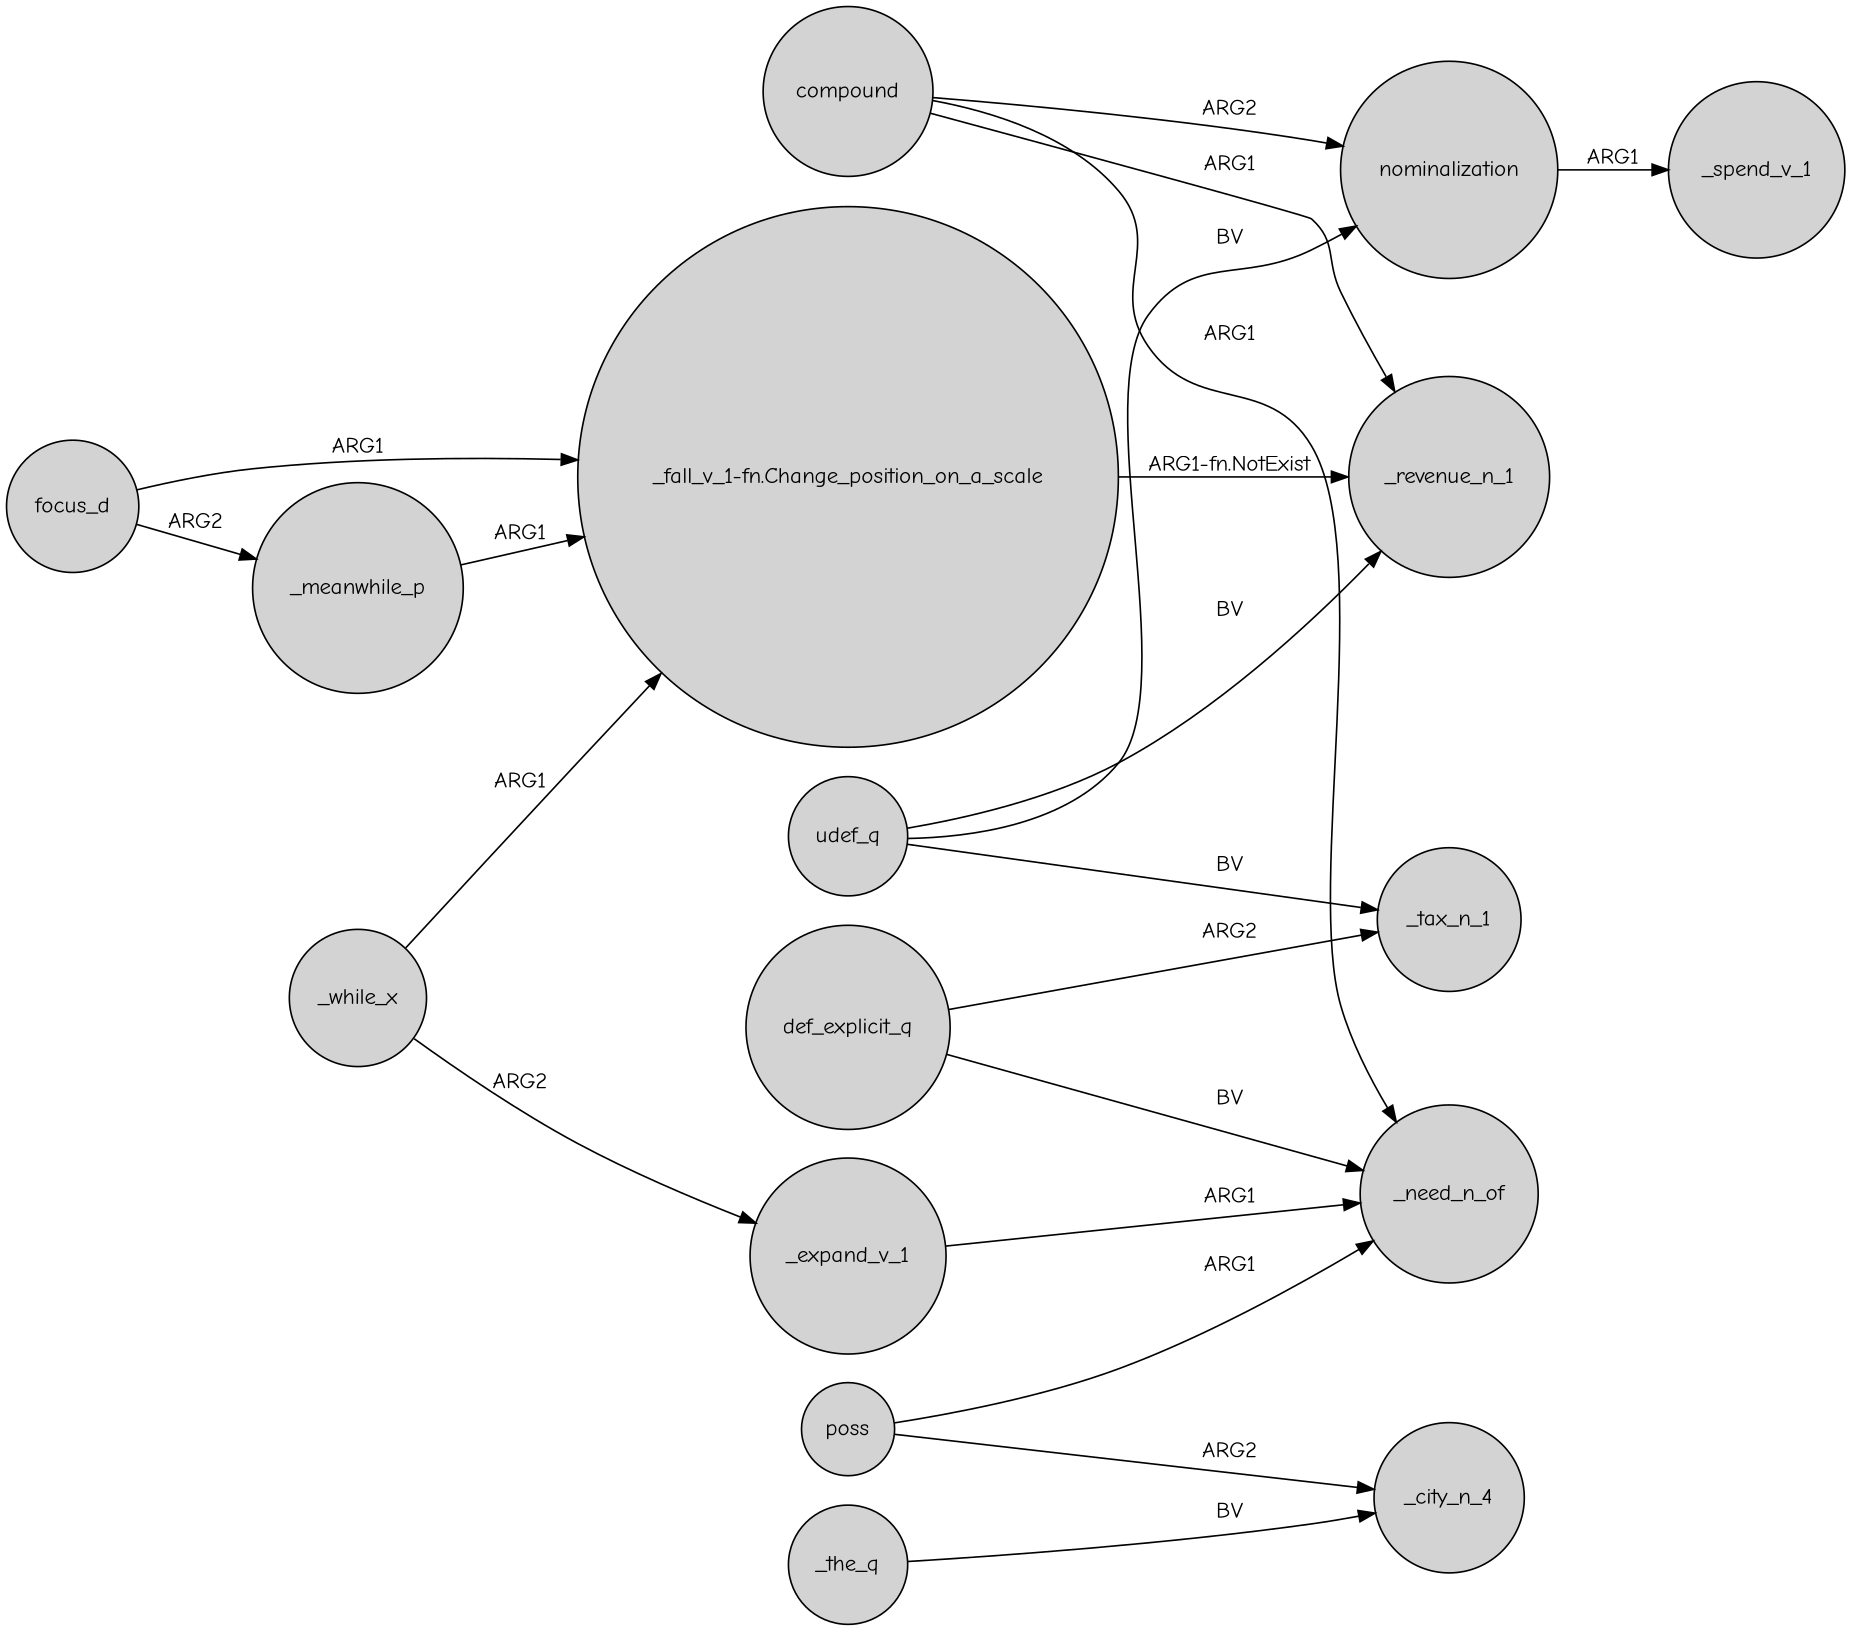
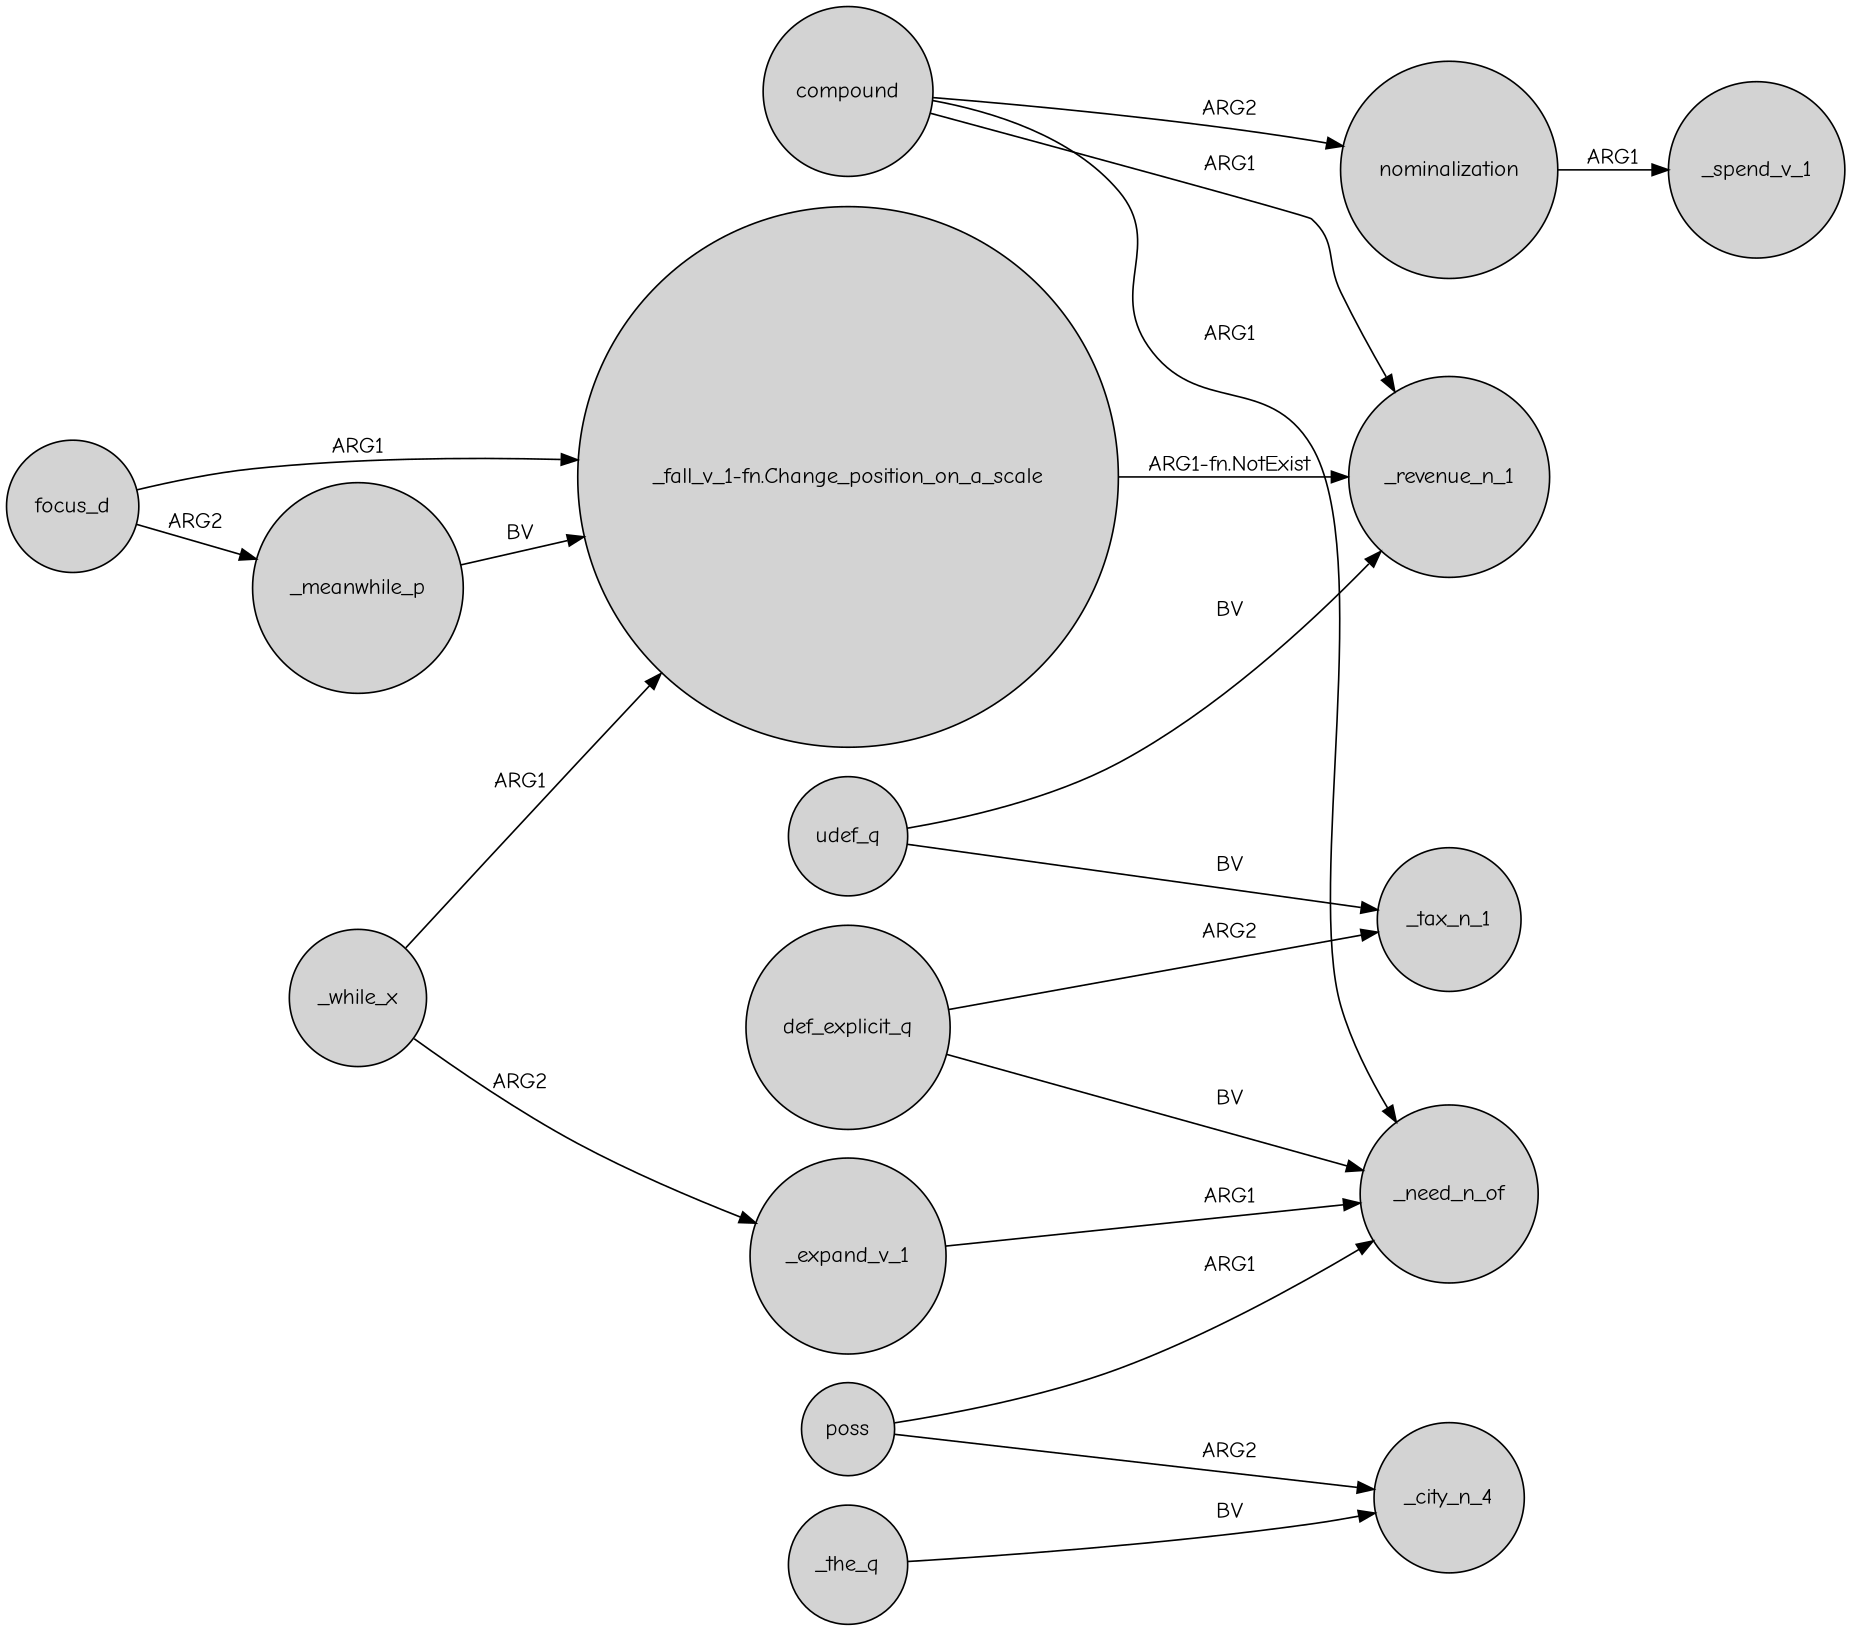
(520, 533) -> (520, 533)
(1136, 547) -> none
